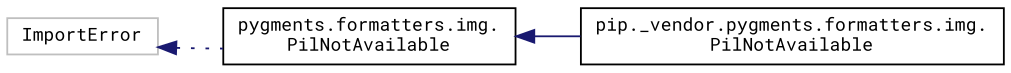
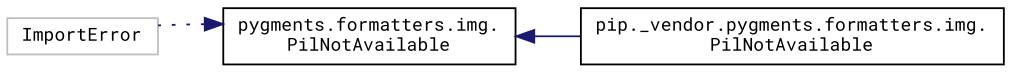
(200, 48) -> (181, 25)
